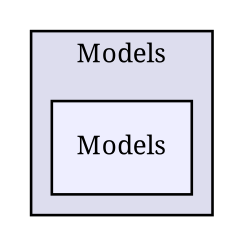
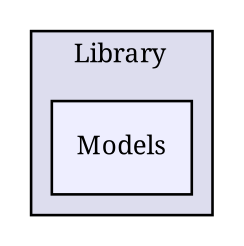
(122, 56) -> (122, 56)
